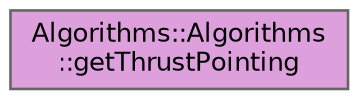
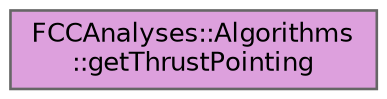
(179, 50) -> (194, 50)
